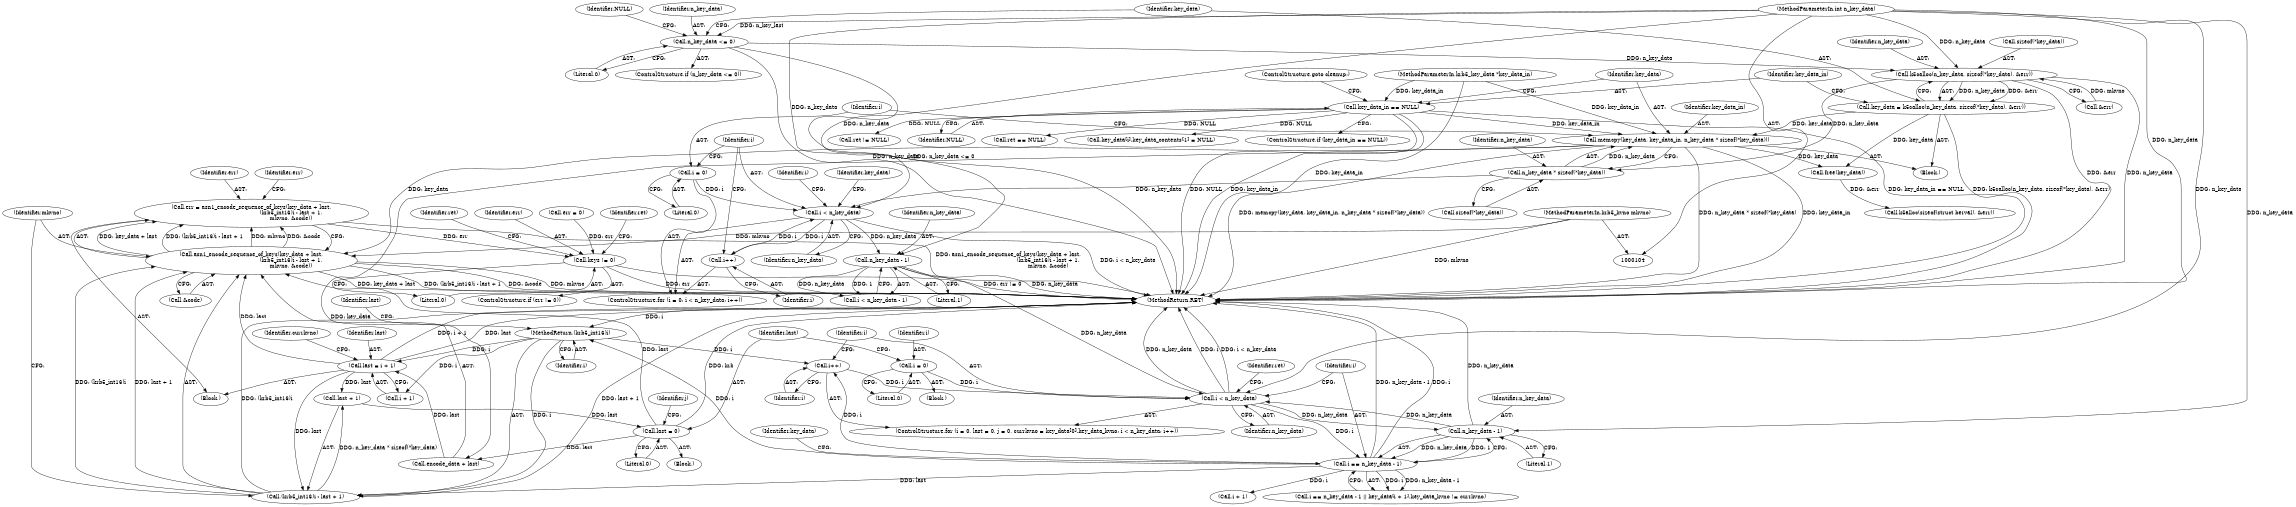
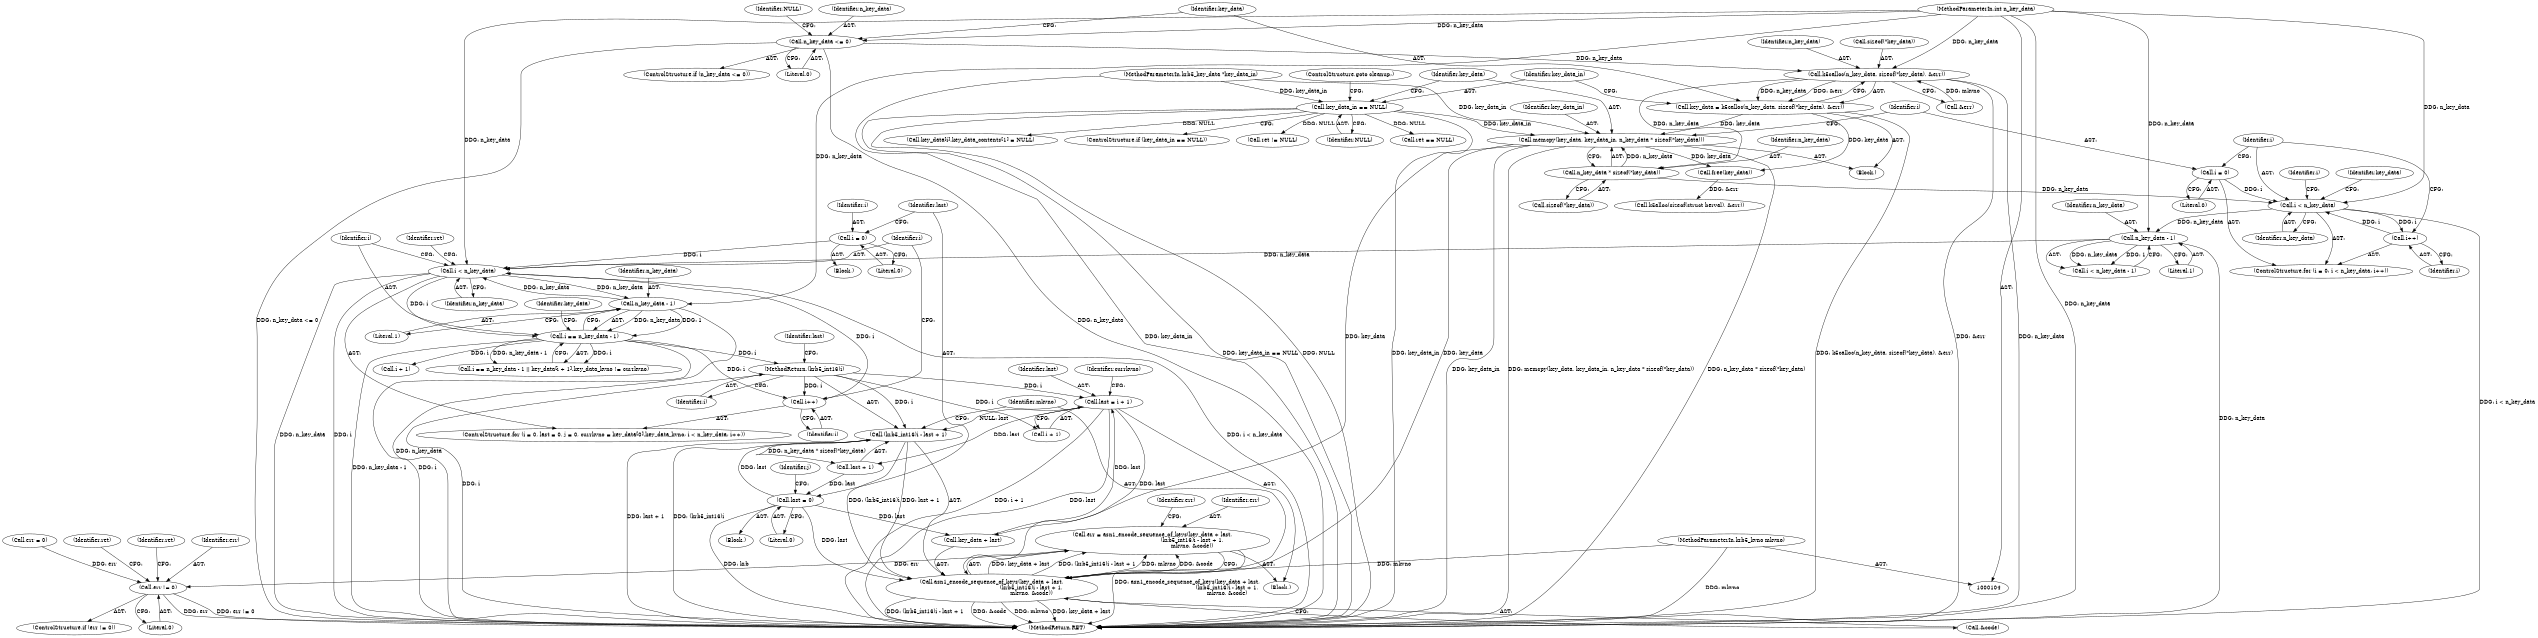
(762, 26) -> (1460, 26)
(595, 261) -> (158, 588)
(864, 308) -> (462, 587)
(309, 432) -> (994, 419)
(446, 464) -> (973, 541)
(841, 481) -> (756, 450)
